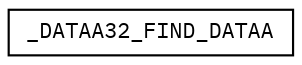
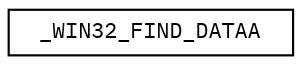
(151, 33) -> (151, 33)
